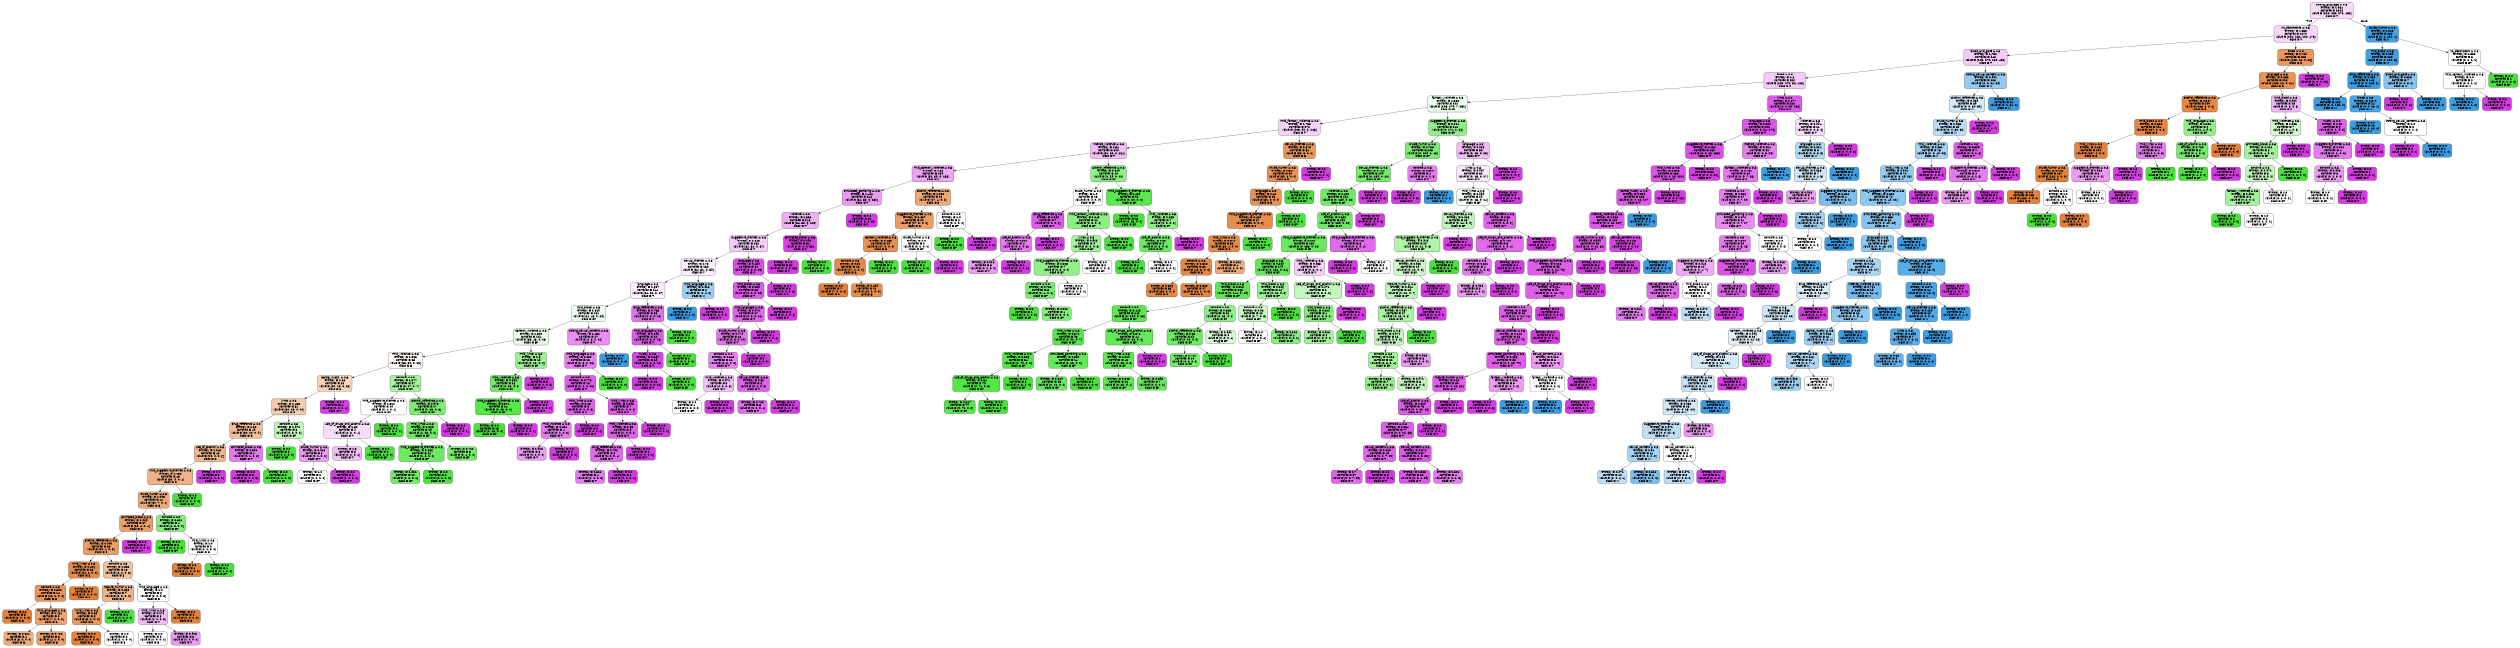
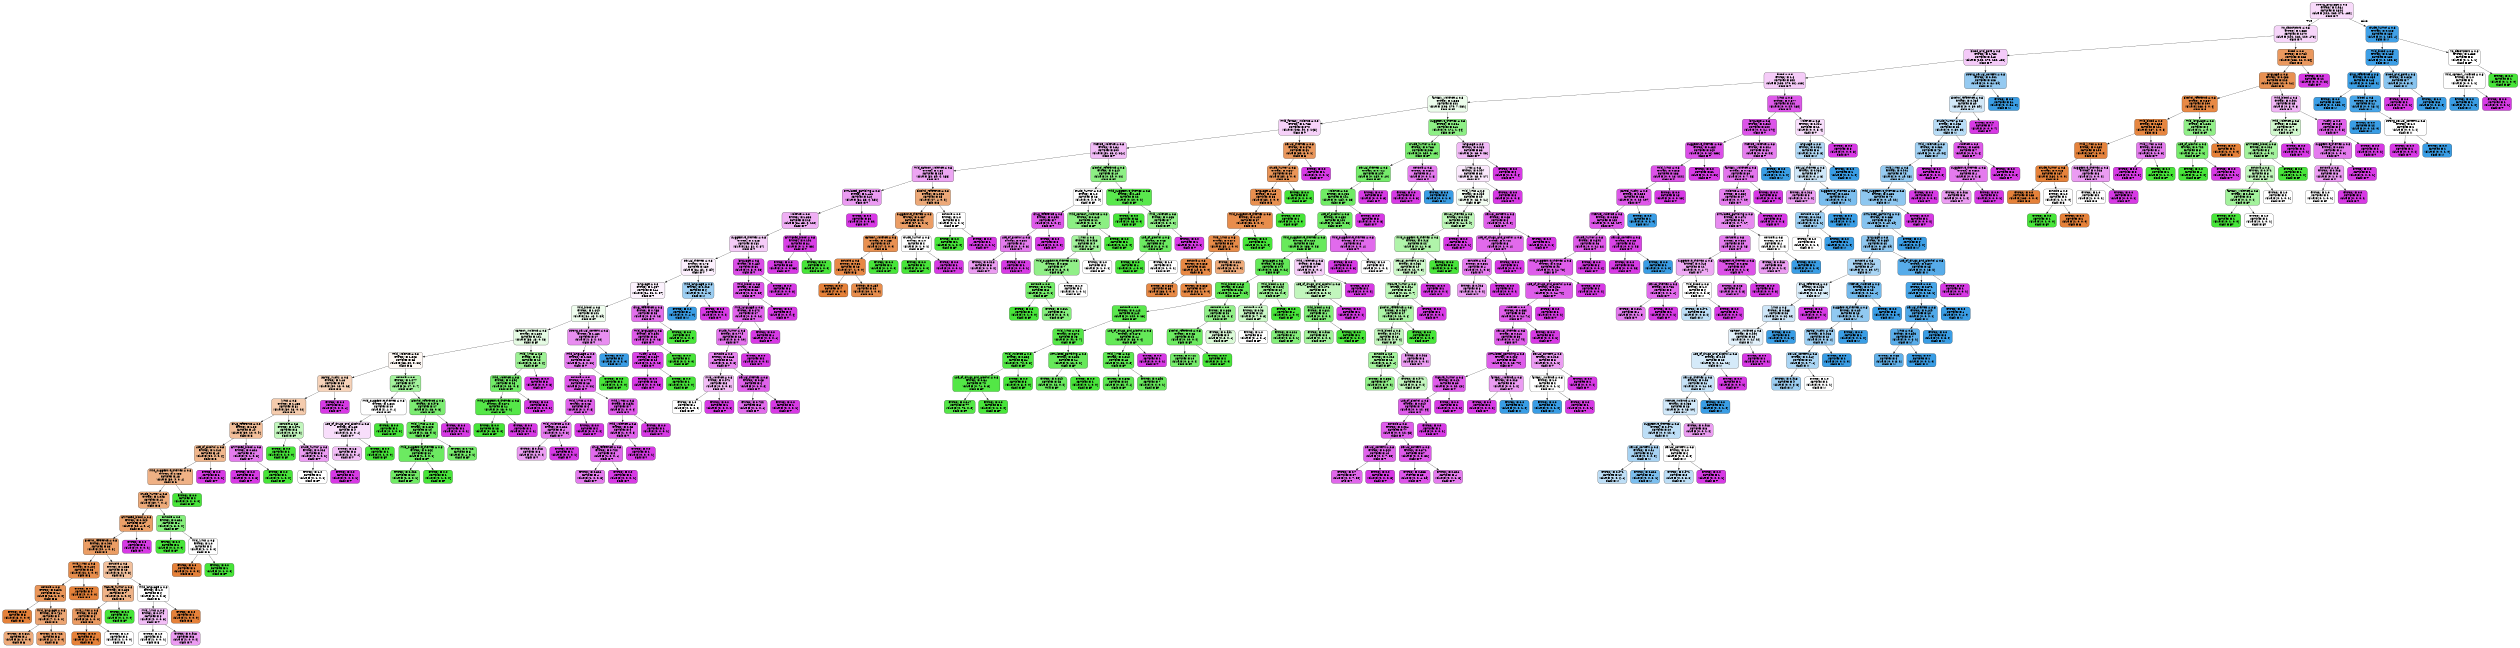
(867, 295) -> (867, 295)
(1162, 295) -> (1162, 295)
(1221, 341) -> (1221, 341)
(1052, 388) -> (1052, 388)
(1347, 481) -> (1347, 481)
